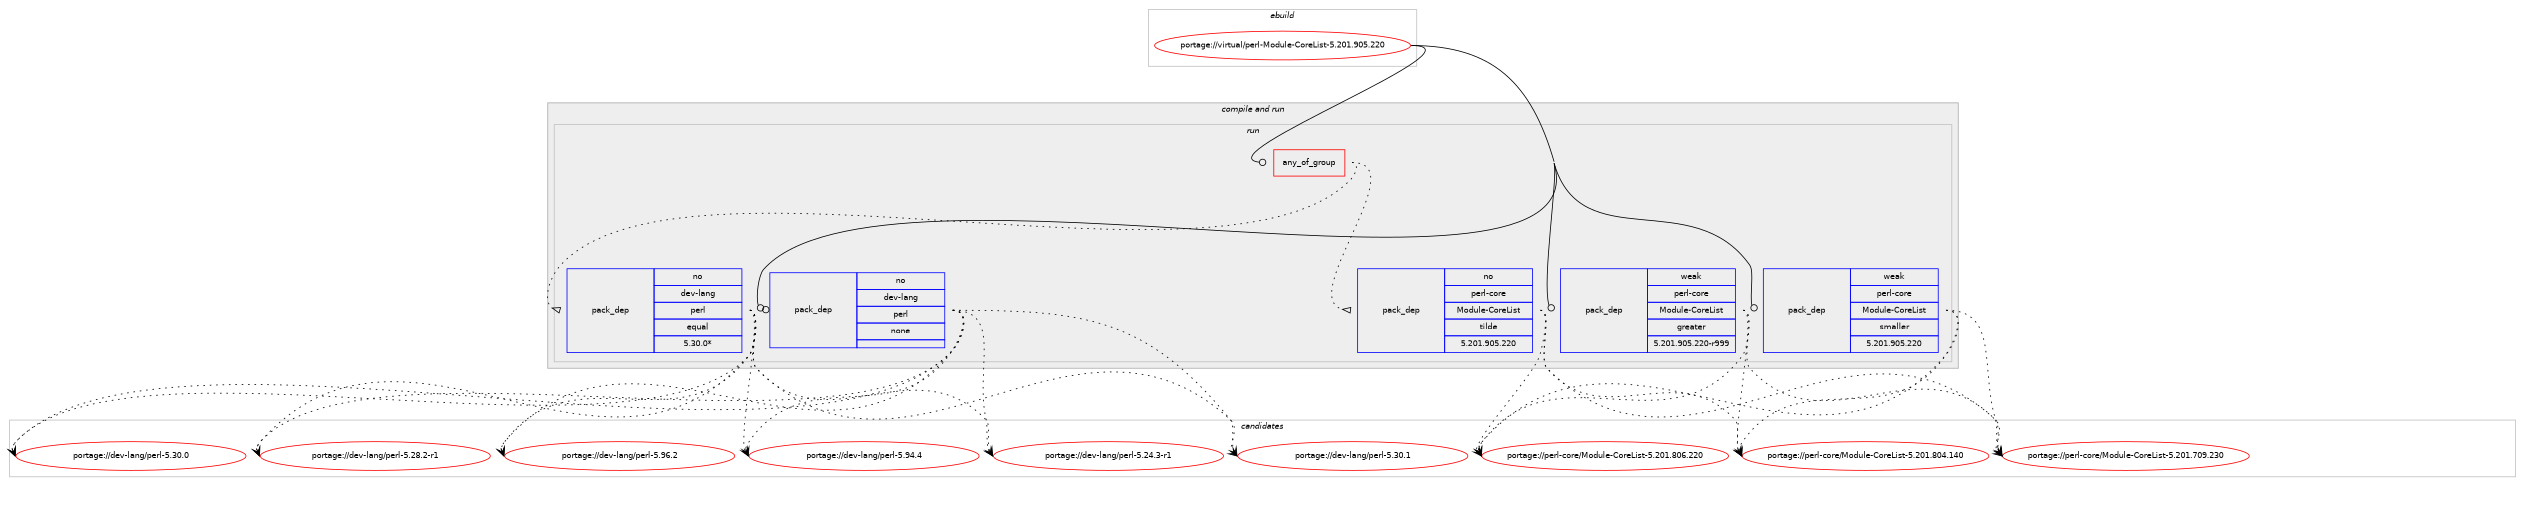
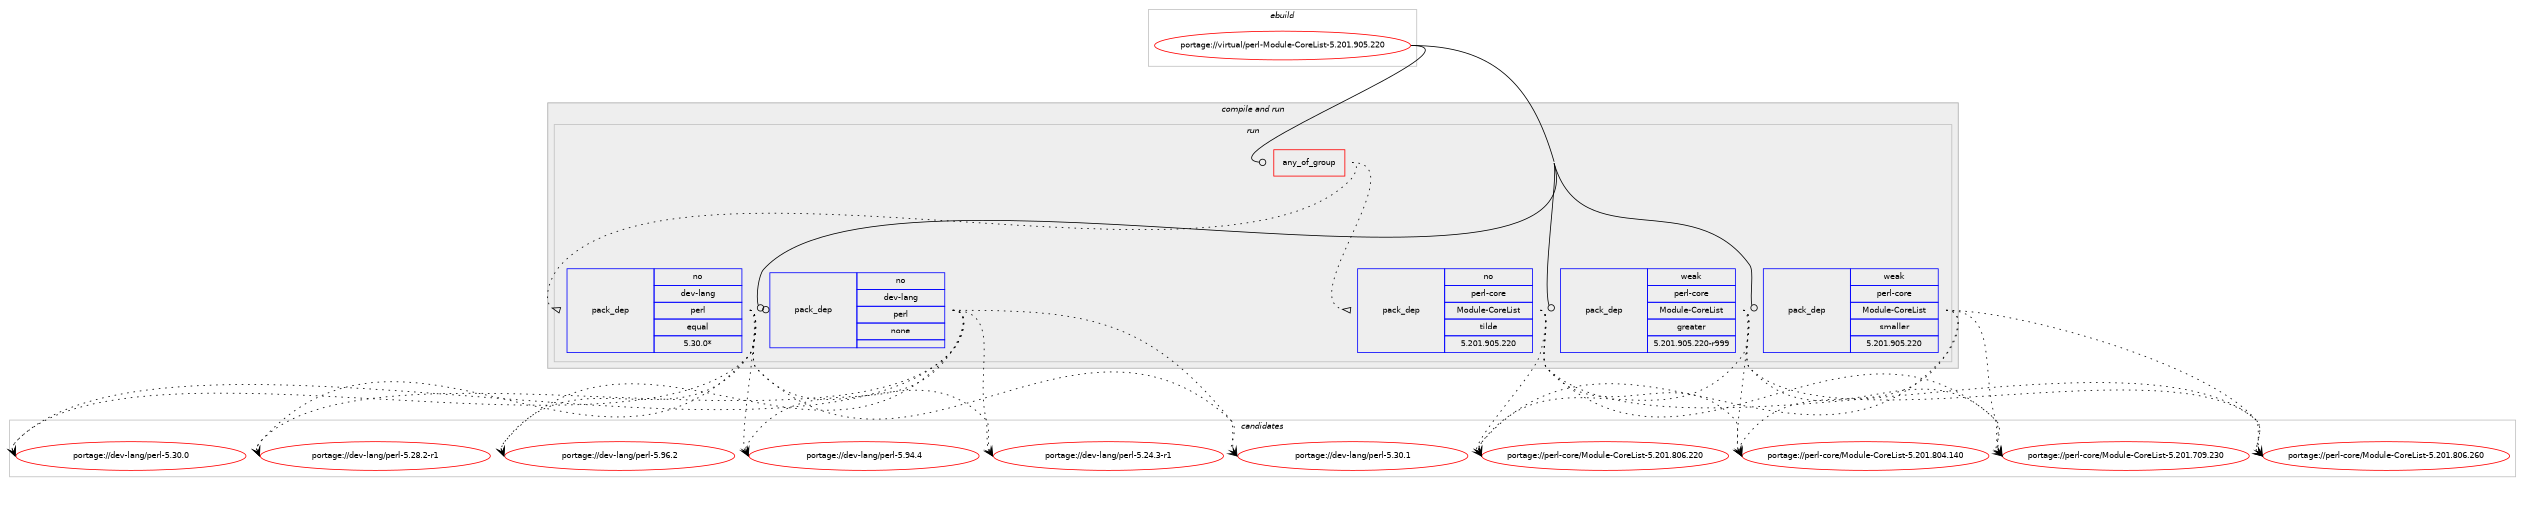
none -> (2386, 456)
